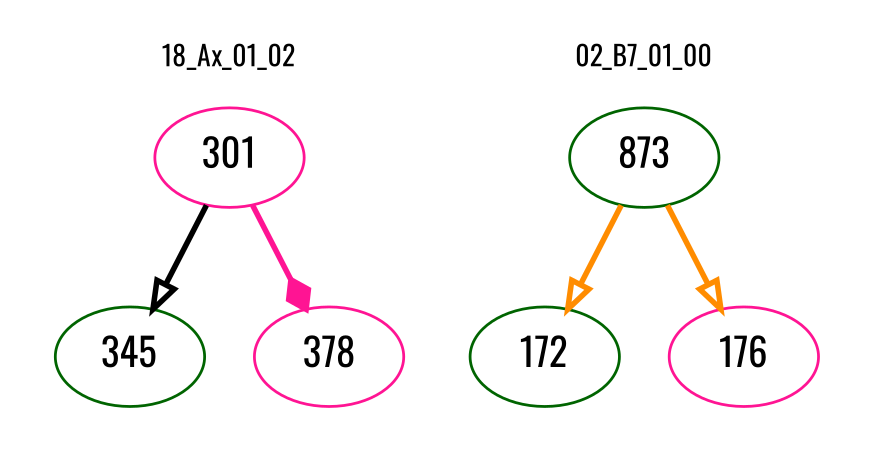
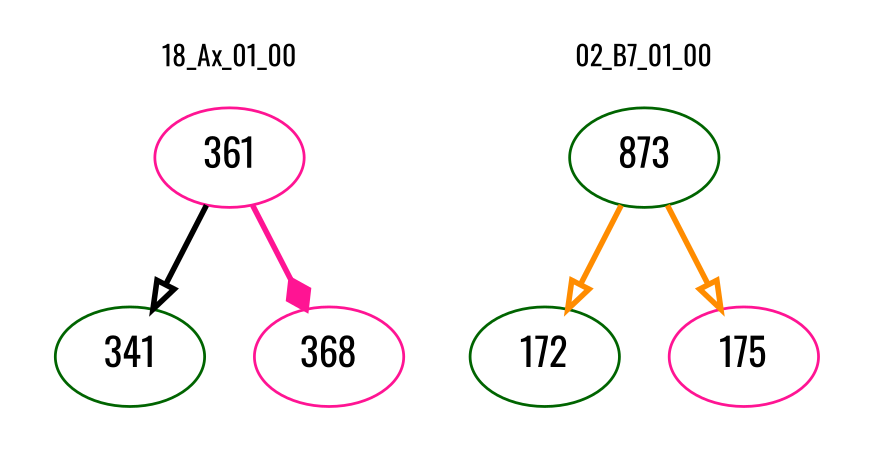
(230, 59) -> (230, 59)
(230, 158) -> (230, 158)
(130, 357) -> (130, 357)
(329, 357) -> (329, 357)
(744, 357) -> (744, 357)
